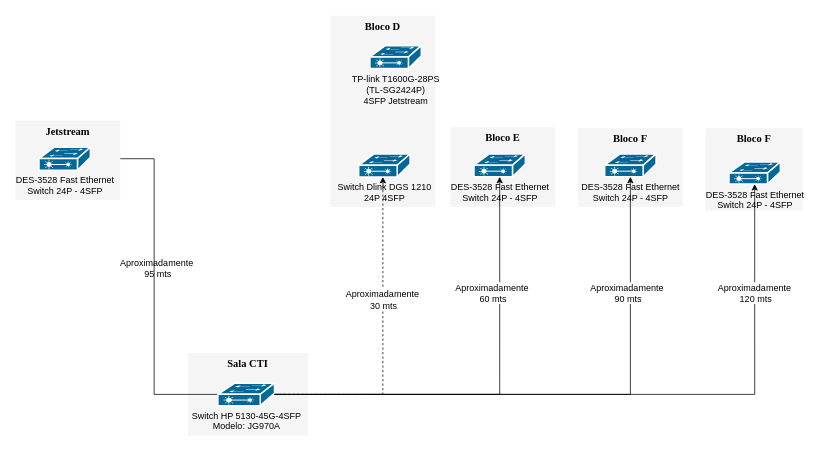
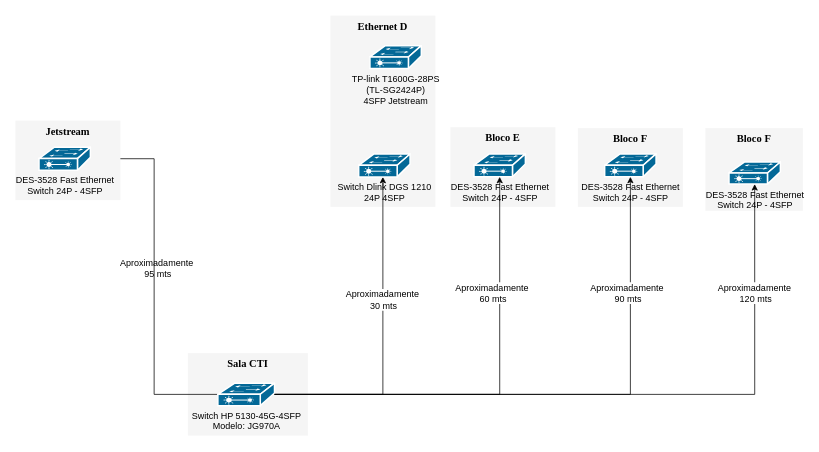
(383, 27) -> (383, 27)
(383, 237) -> (383, 237)
